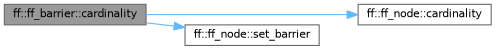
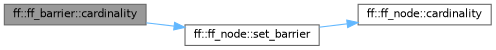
(247, 15) -> (333, 25)
